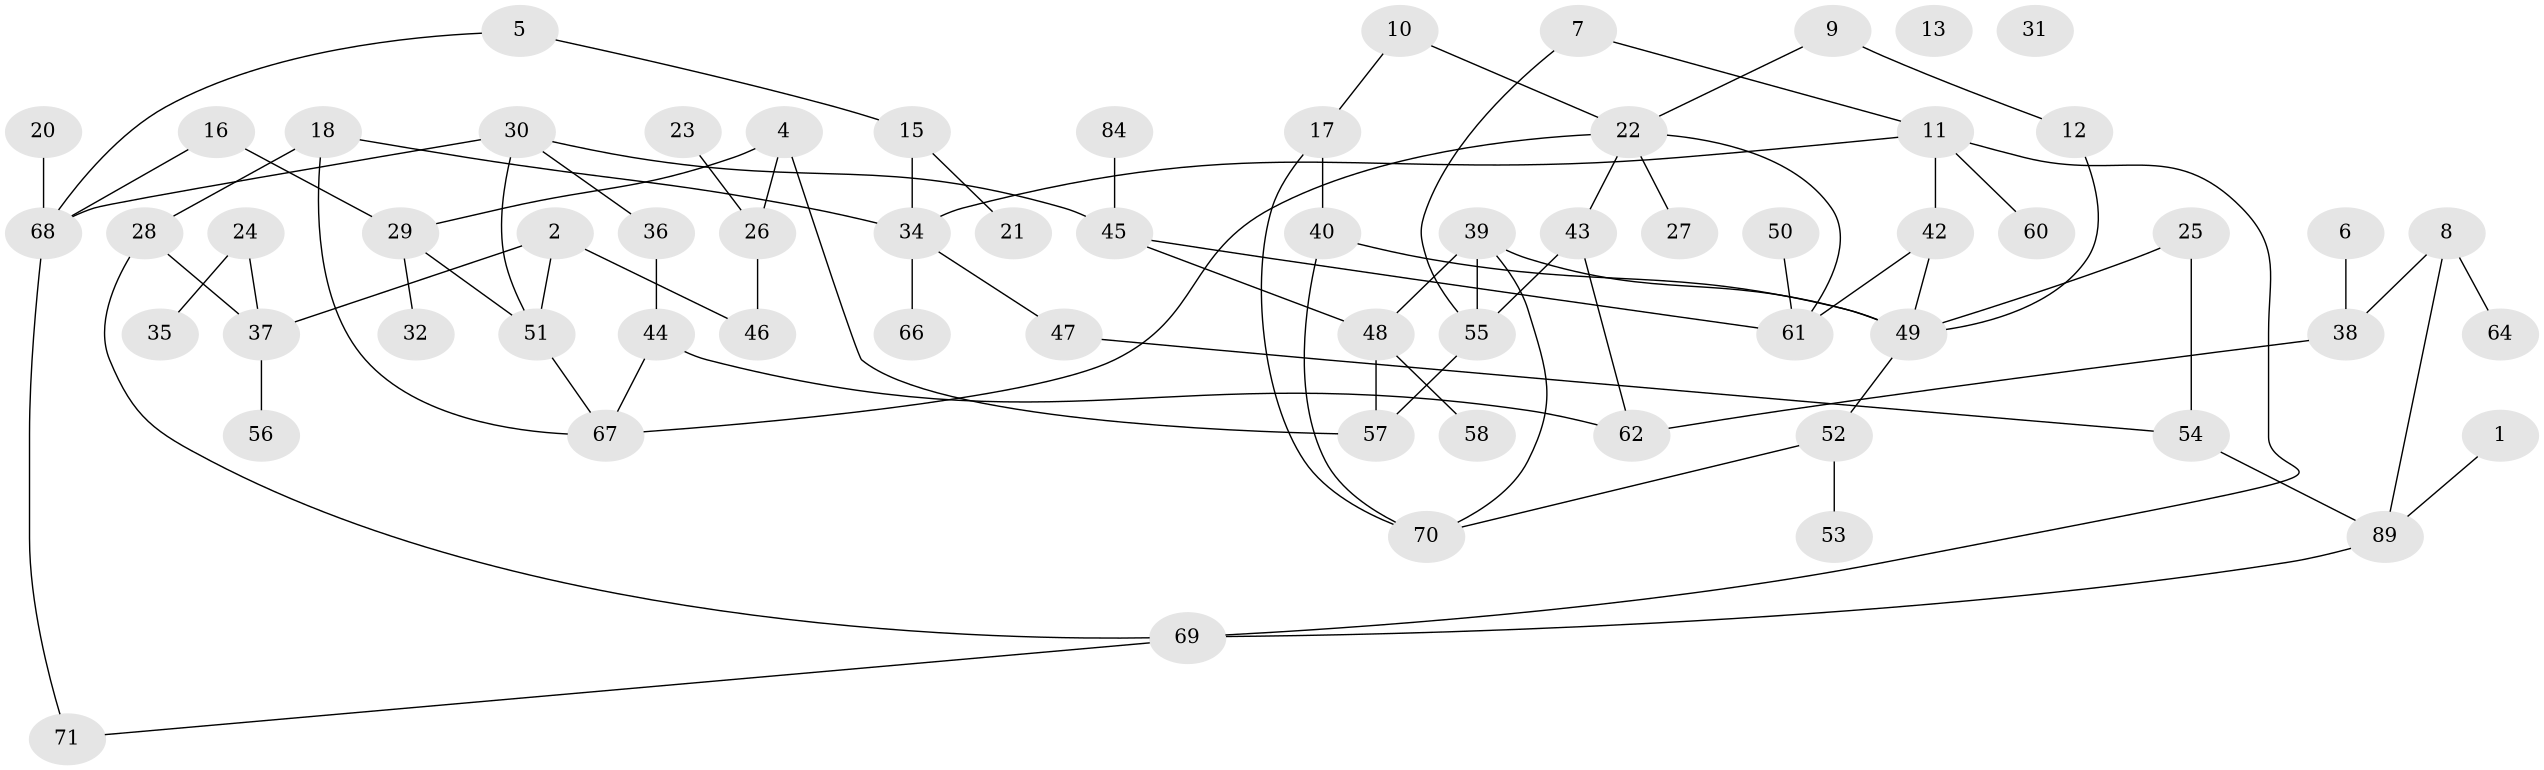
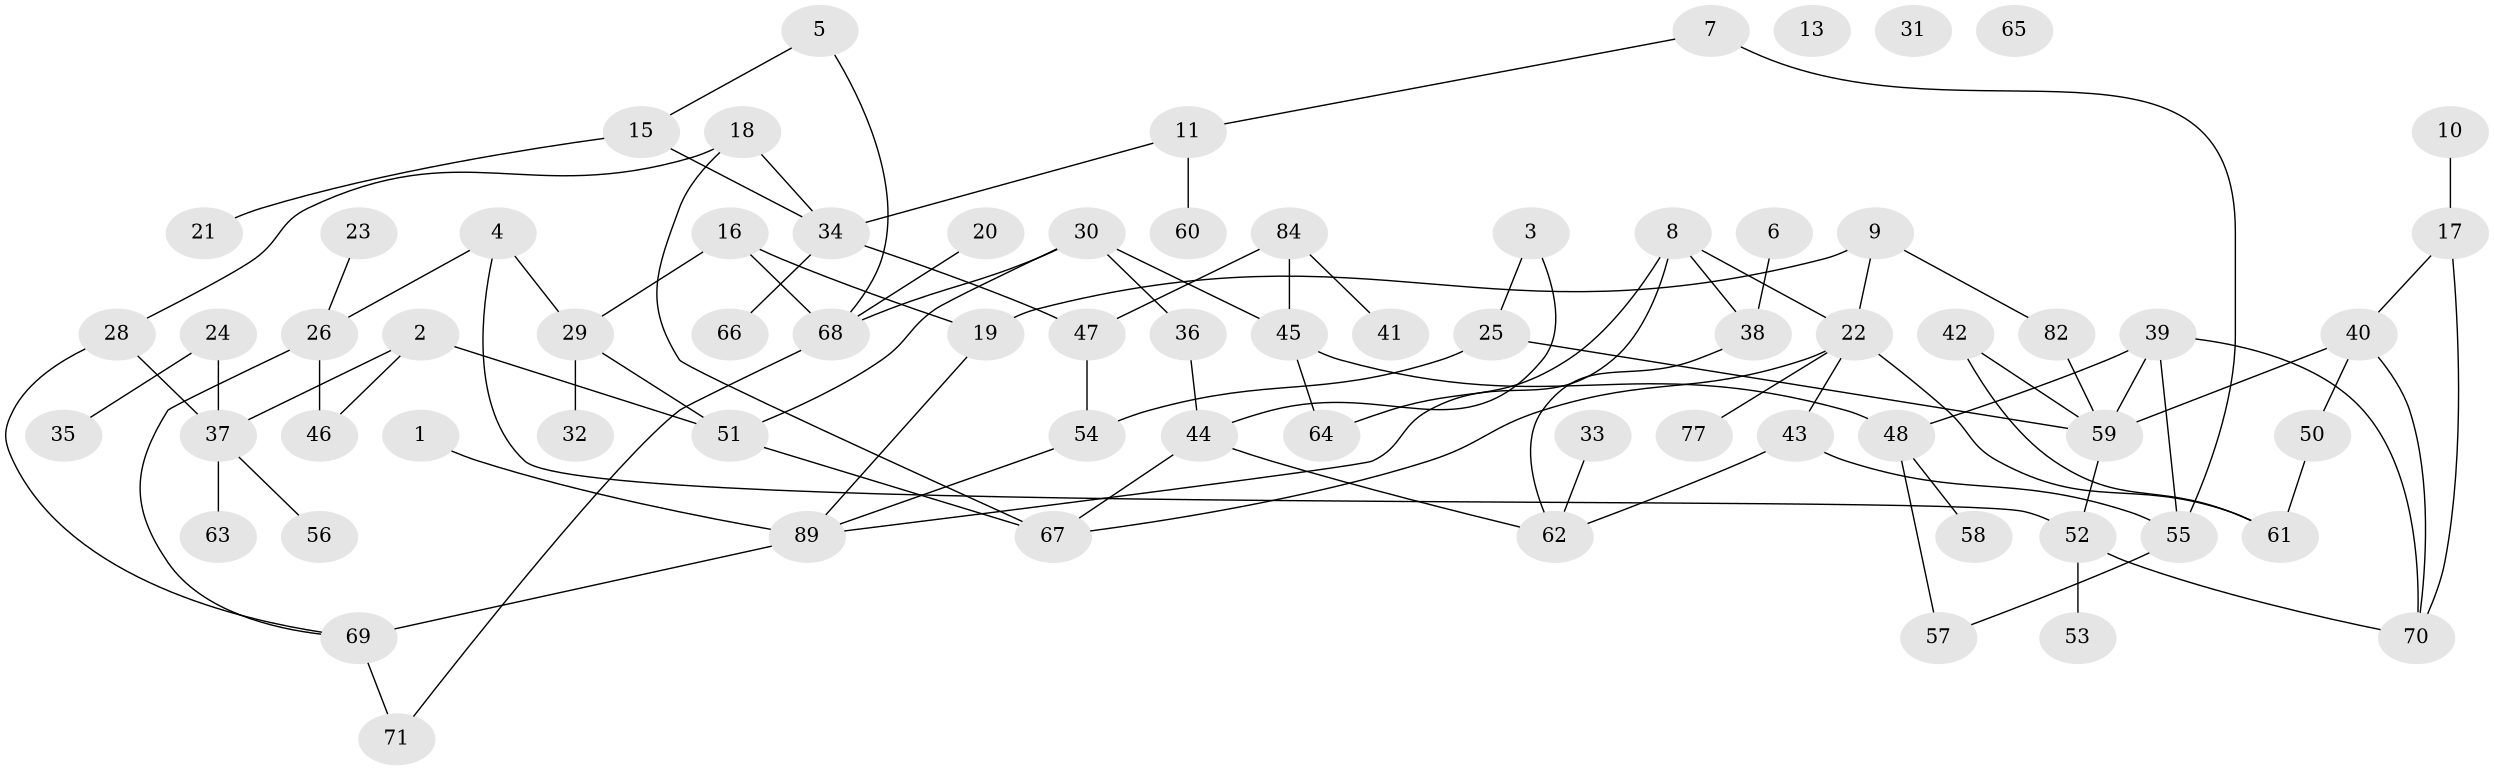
none -> (2015, 31)
(1506, 78) -> (1773, 289)
(2075, 132) -> (2057, 335)
(1935, 183) -> none
none -> (1531, 233)
(1680, 233) -> (1694, 436)
(1455, 285) -> (1303, 378)
none -> (1170, 293)
none -> (986, 335)
none -> (1391, 335)
(1909, 335) -> (2105, 436)
none -> (2339, 377)
(1041, 412) -> (1180, 499)
none -> (1593, 436)
(2048, 531) -> (142, 505)
none -> (218, 537)
